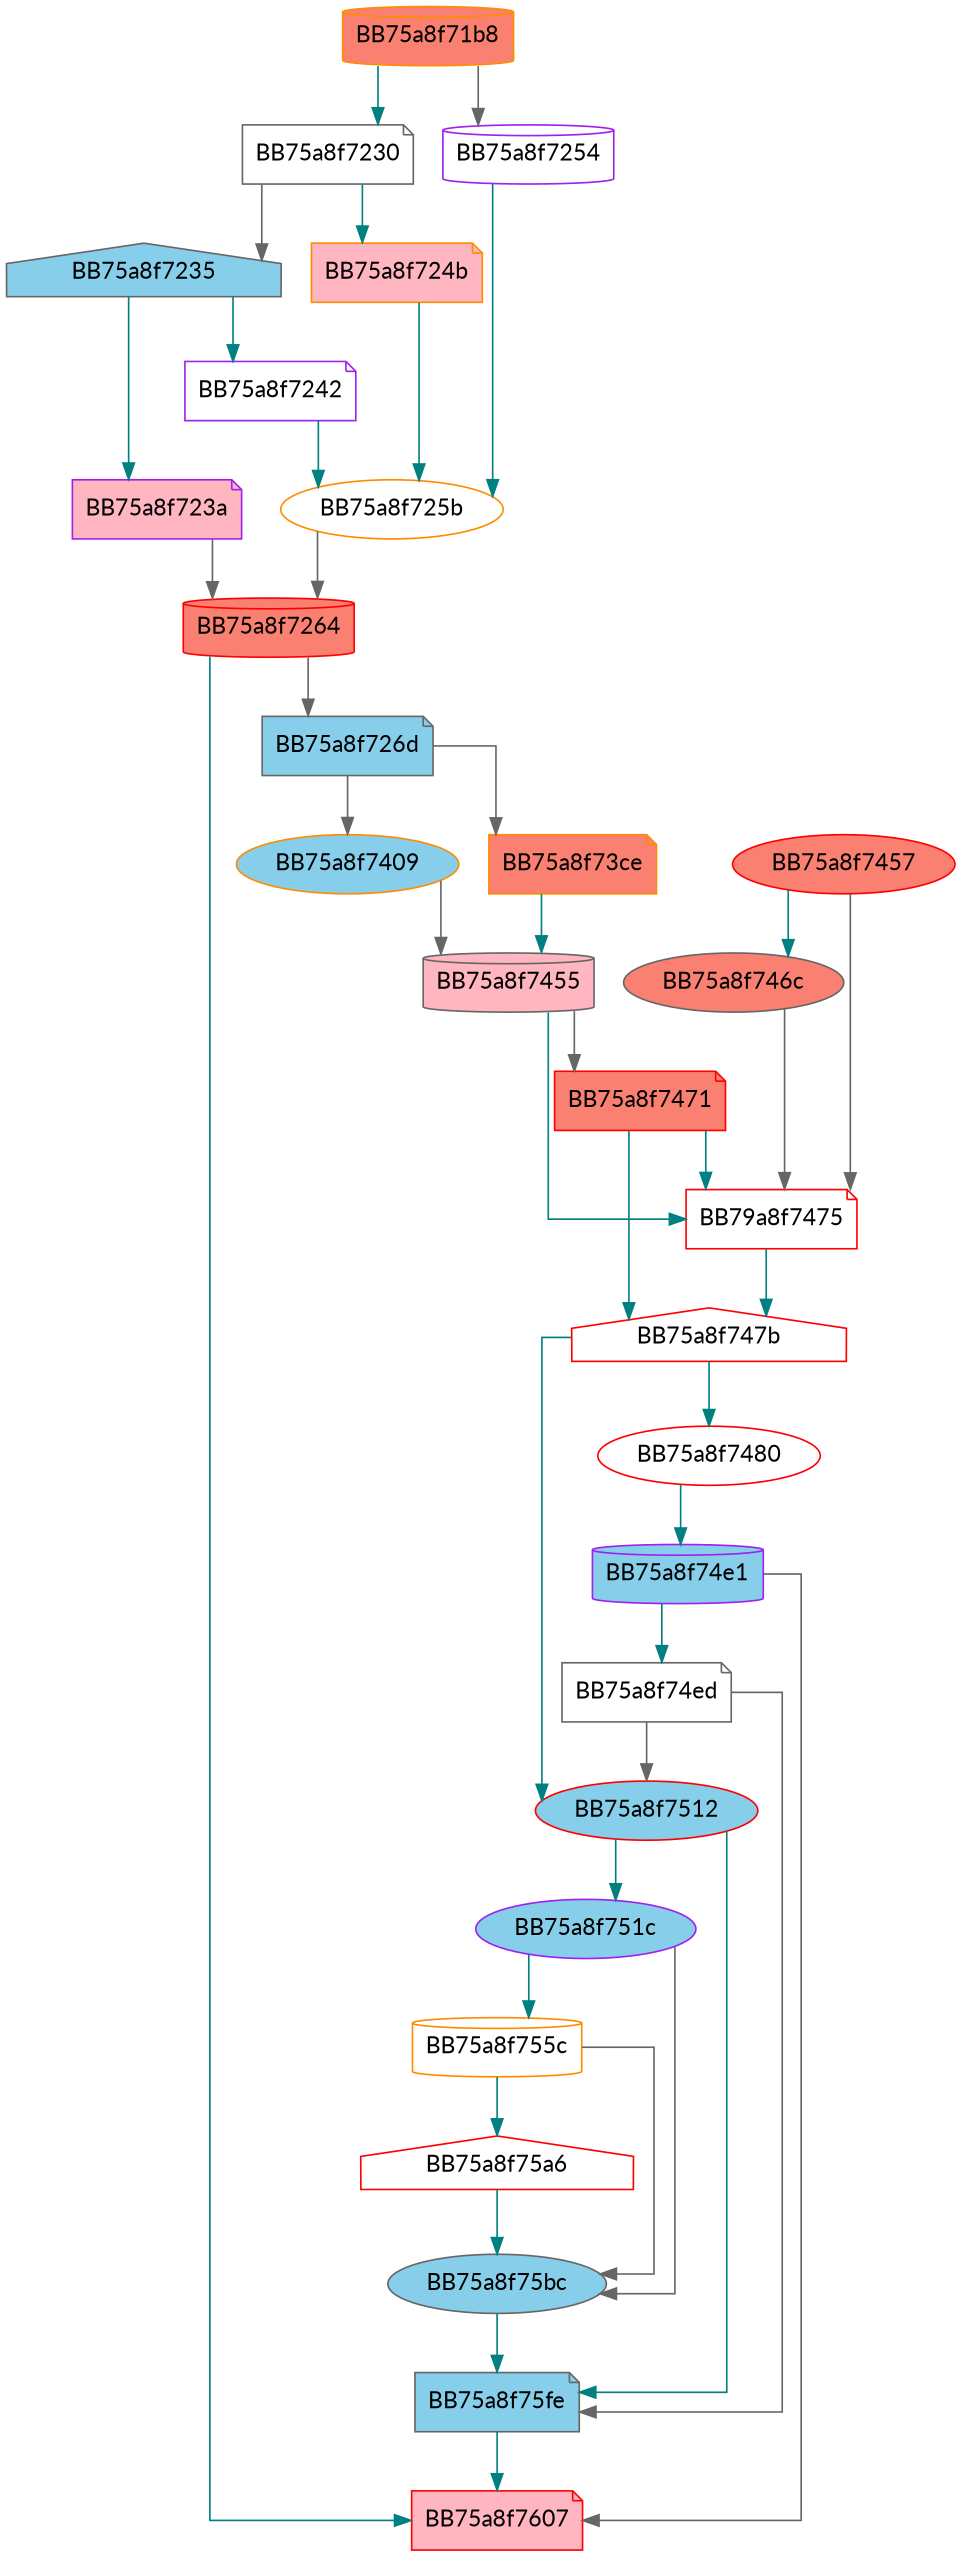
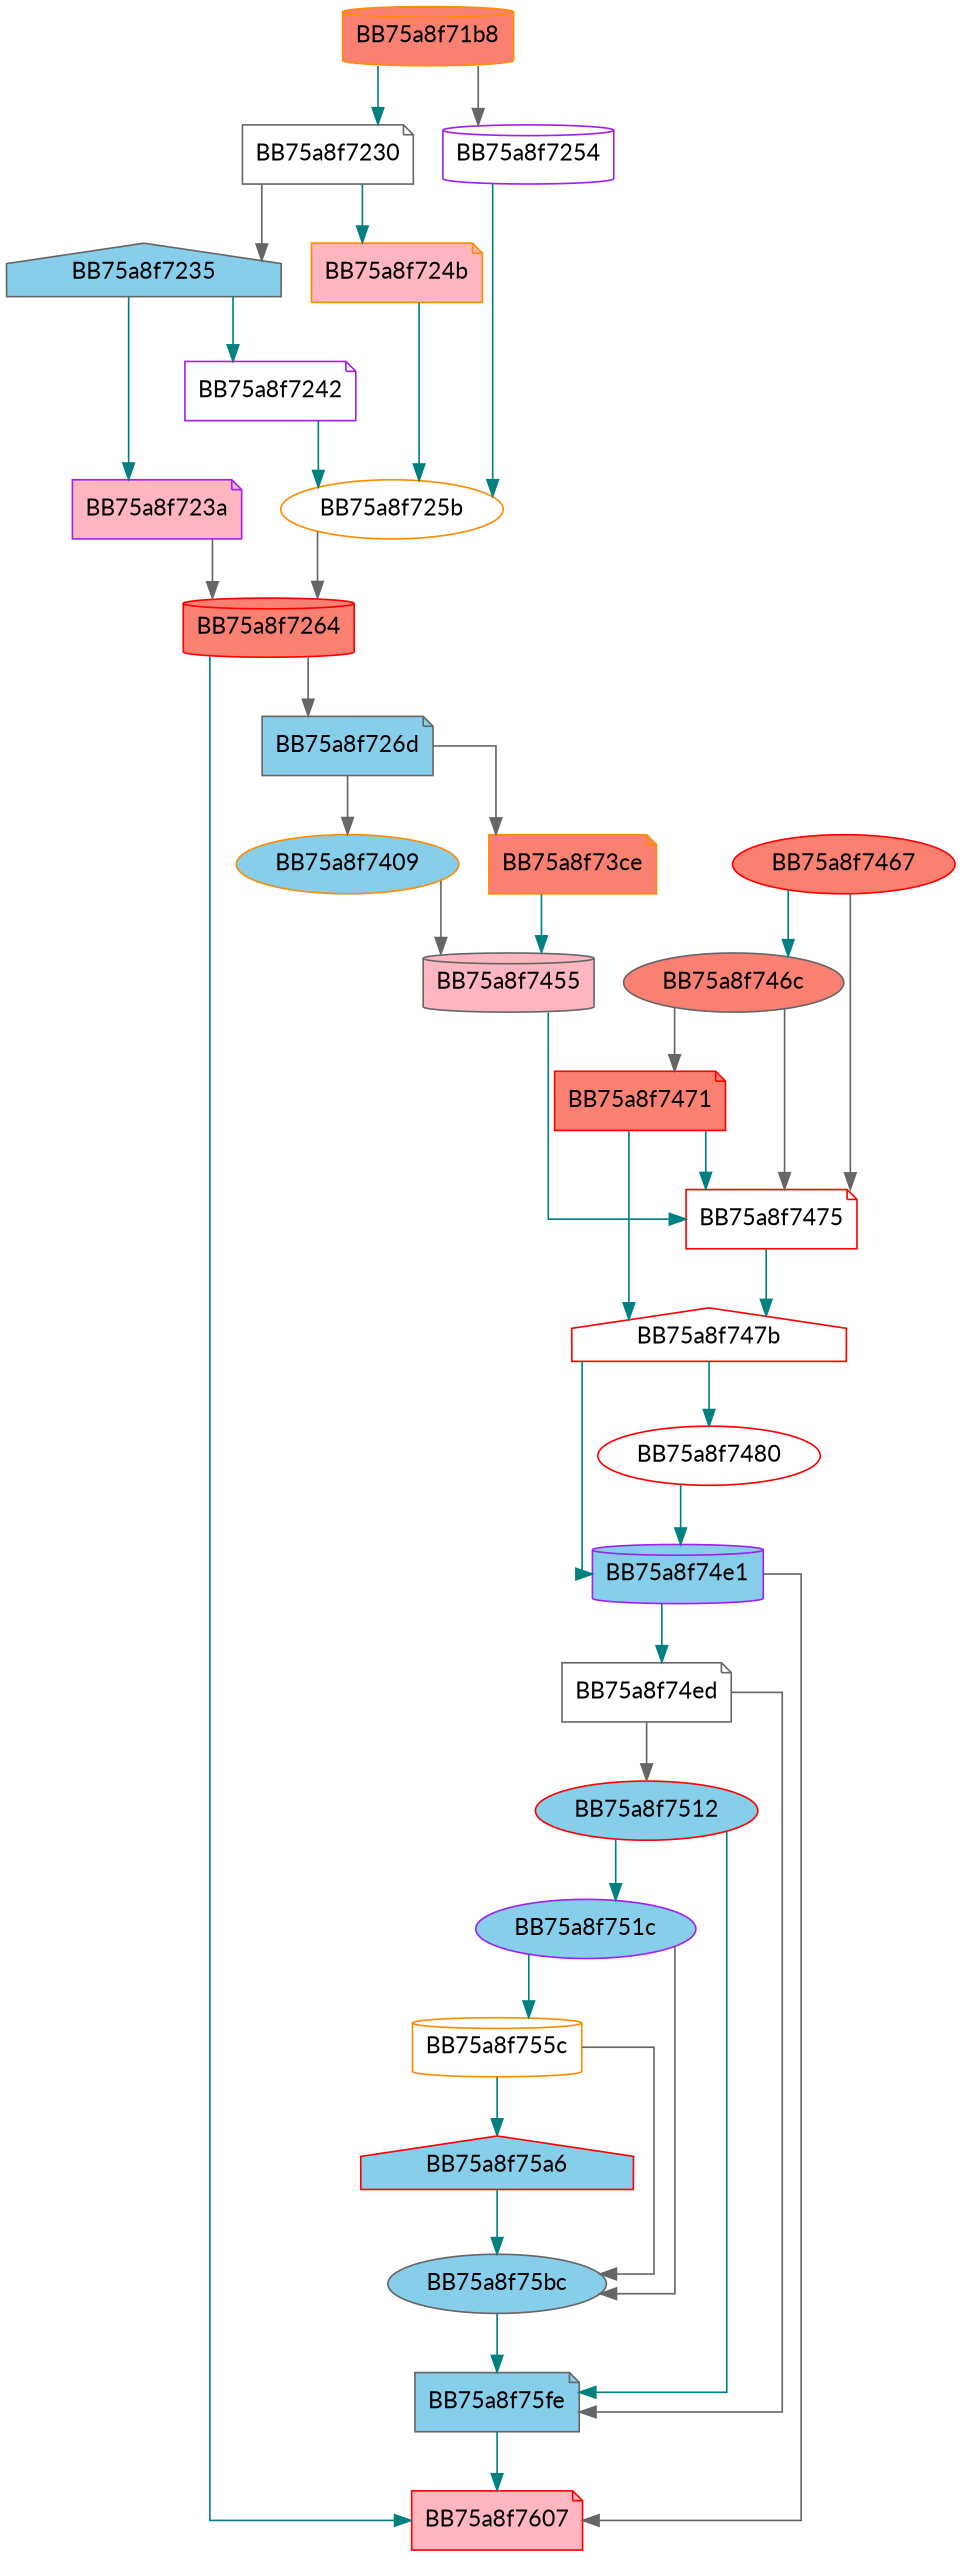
(844, 864) -> (844, 864)
(574, 1033) -> (675, 1031)
(771, 1219) -> (771, 1219)
(542, 1546) -> (582, 1468)
(497, 2166) -> (497, 2166)
